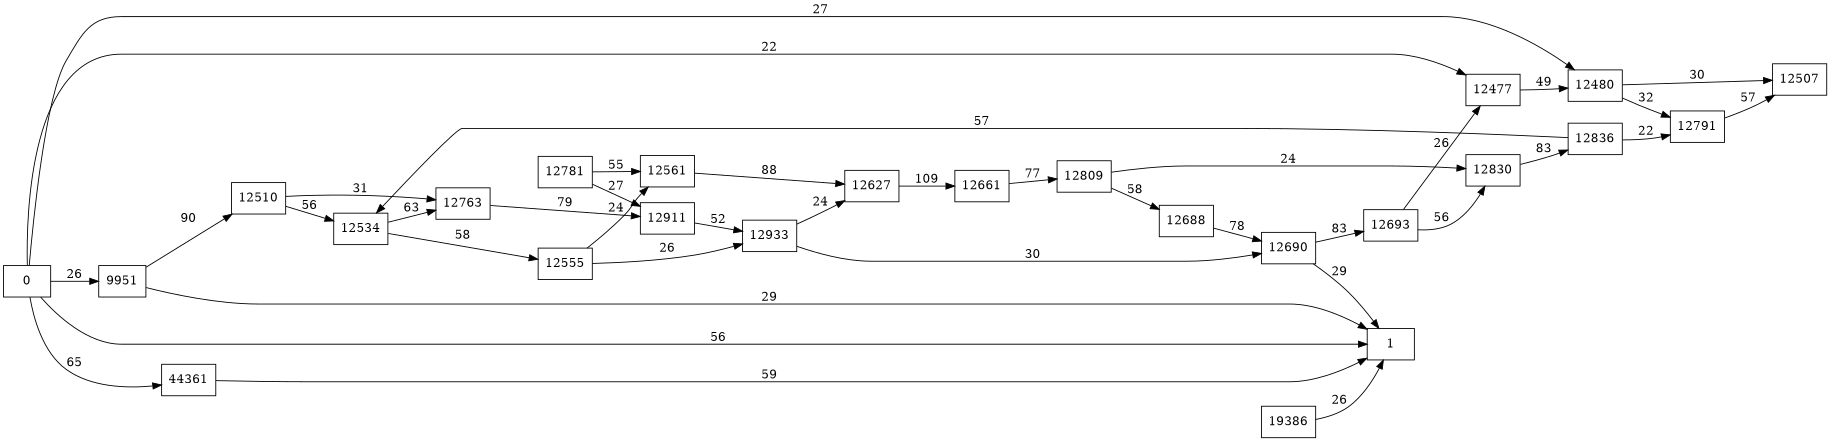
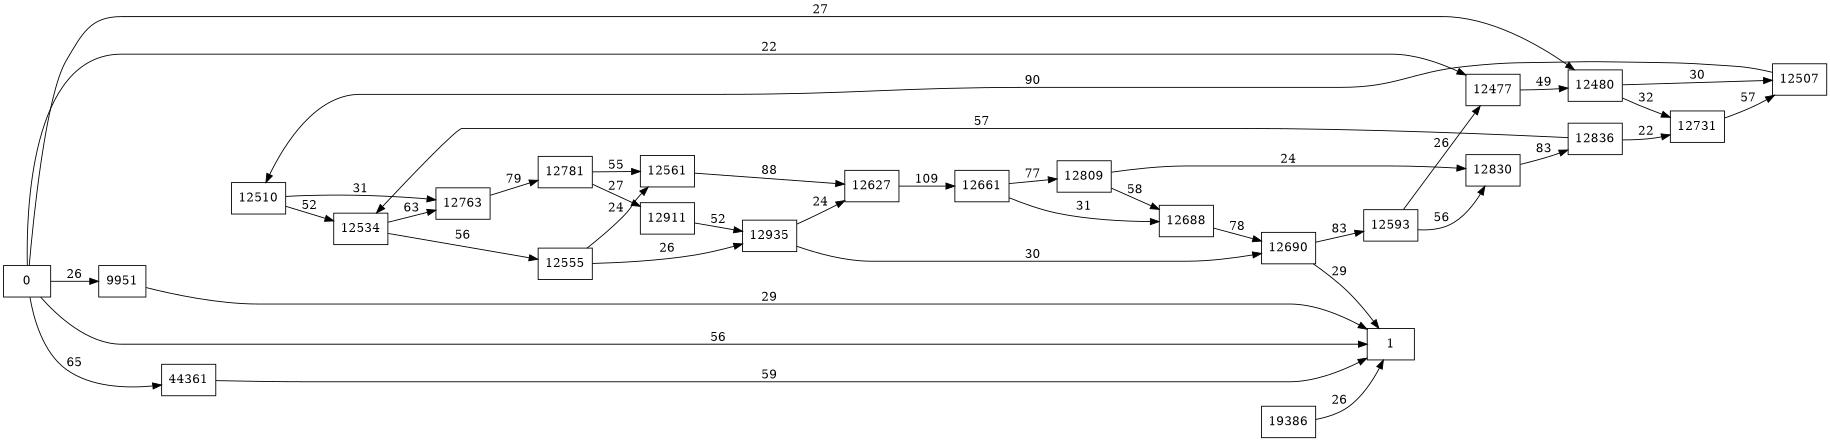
(1697, 127) -> (1697, 127)
(310, 206) -> (310, 206)
(561, 211) -> (510, 189)
none -> (1078, 217)
(1391, 225) -> (1391, 225)
(463, 235) -> (463, 235)
(770, 236) -> (770, 236)
(185, 243) -> (1004, 88)
